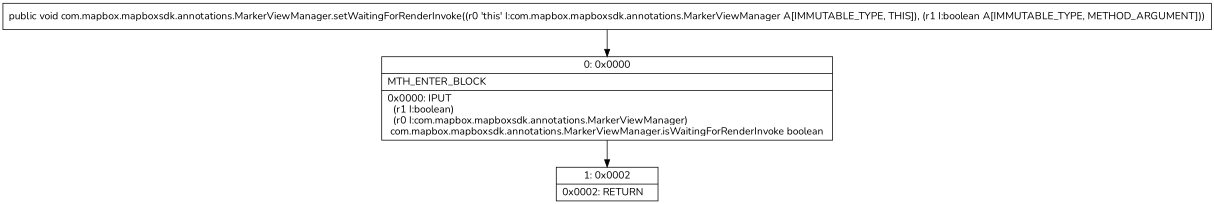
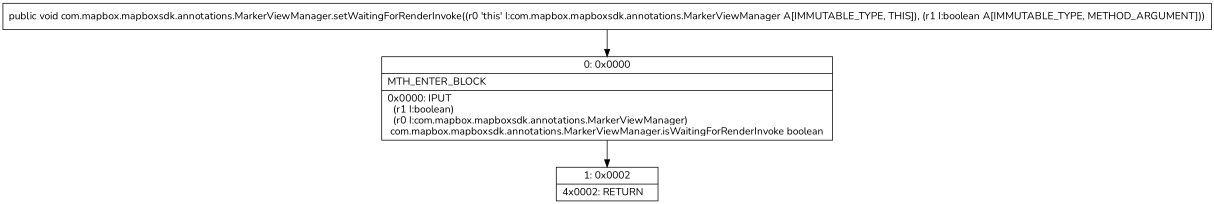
(607, 192) -> (607, 192)
